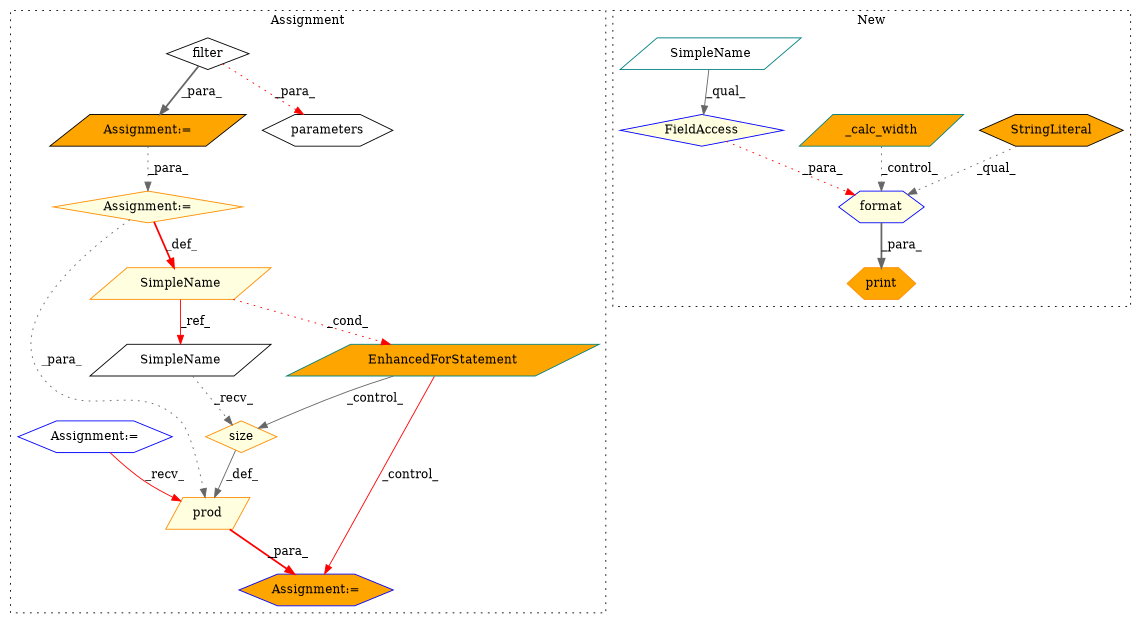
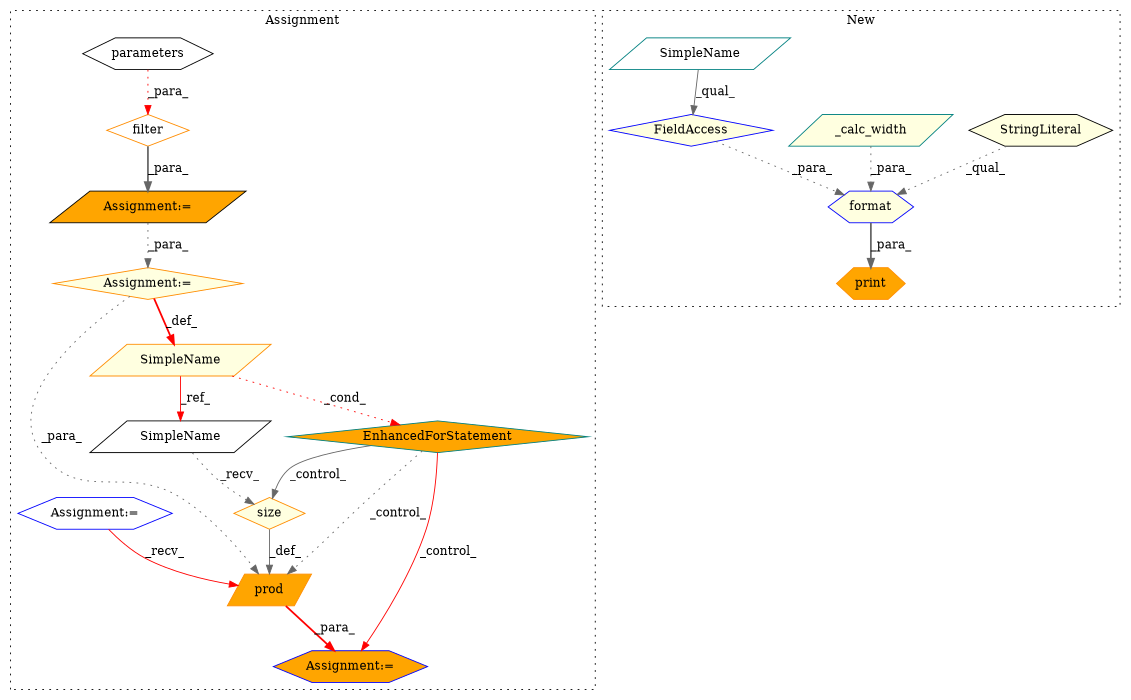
(208, 54) -> (148, 130)
(259, 87) -> (148, 88)
(881, 130) -> (871, 130)
(1051, 130) -> (1041, 130)
(786, 166) -> (776, 166)
(910, 169) -> (891, 169)
(443, 360) -> (438, 437)
none -> (358, 509)
(208, 513) -> (269, 590)
